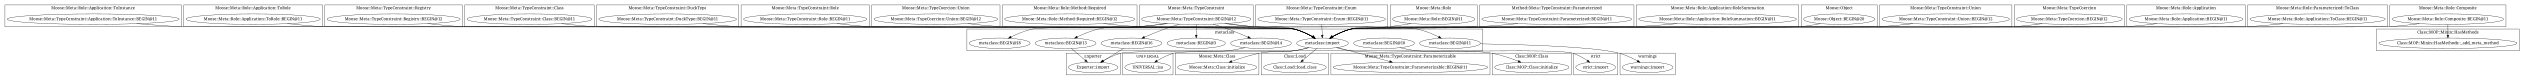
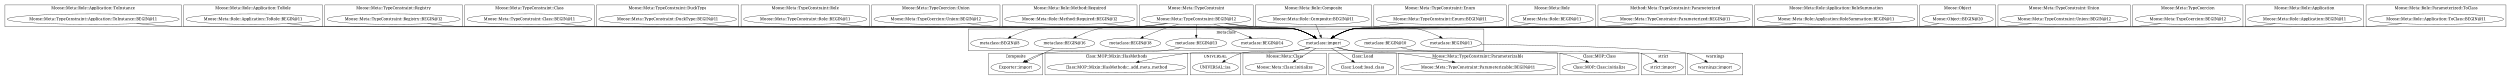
(2448, 31) -> (1224, 52)
(1173, 51) -> none
(1093, 56) -> (1016, 56)
